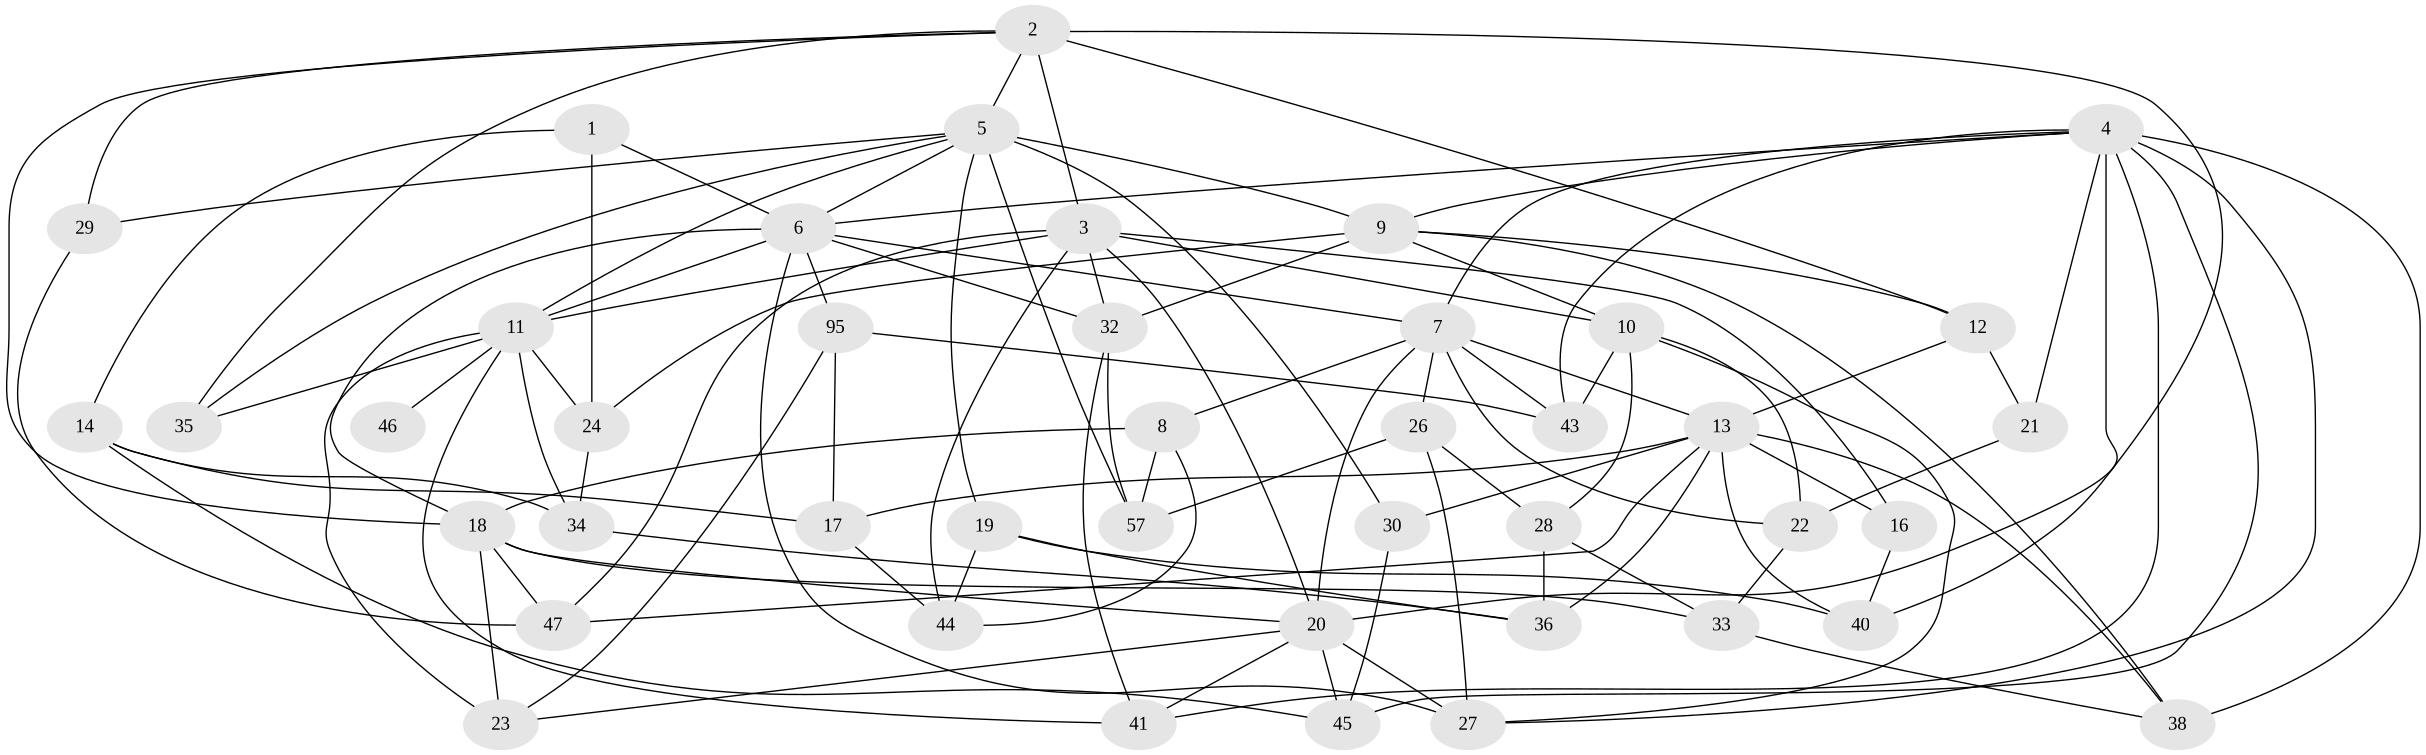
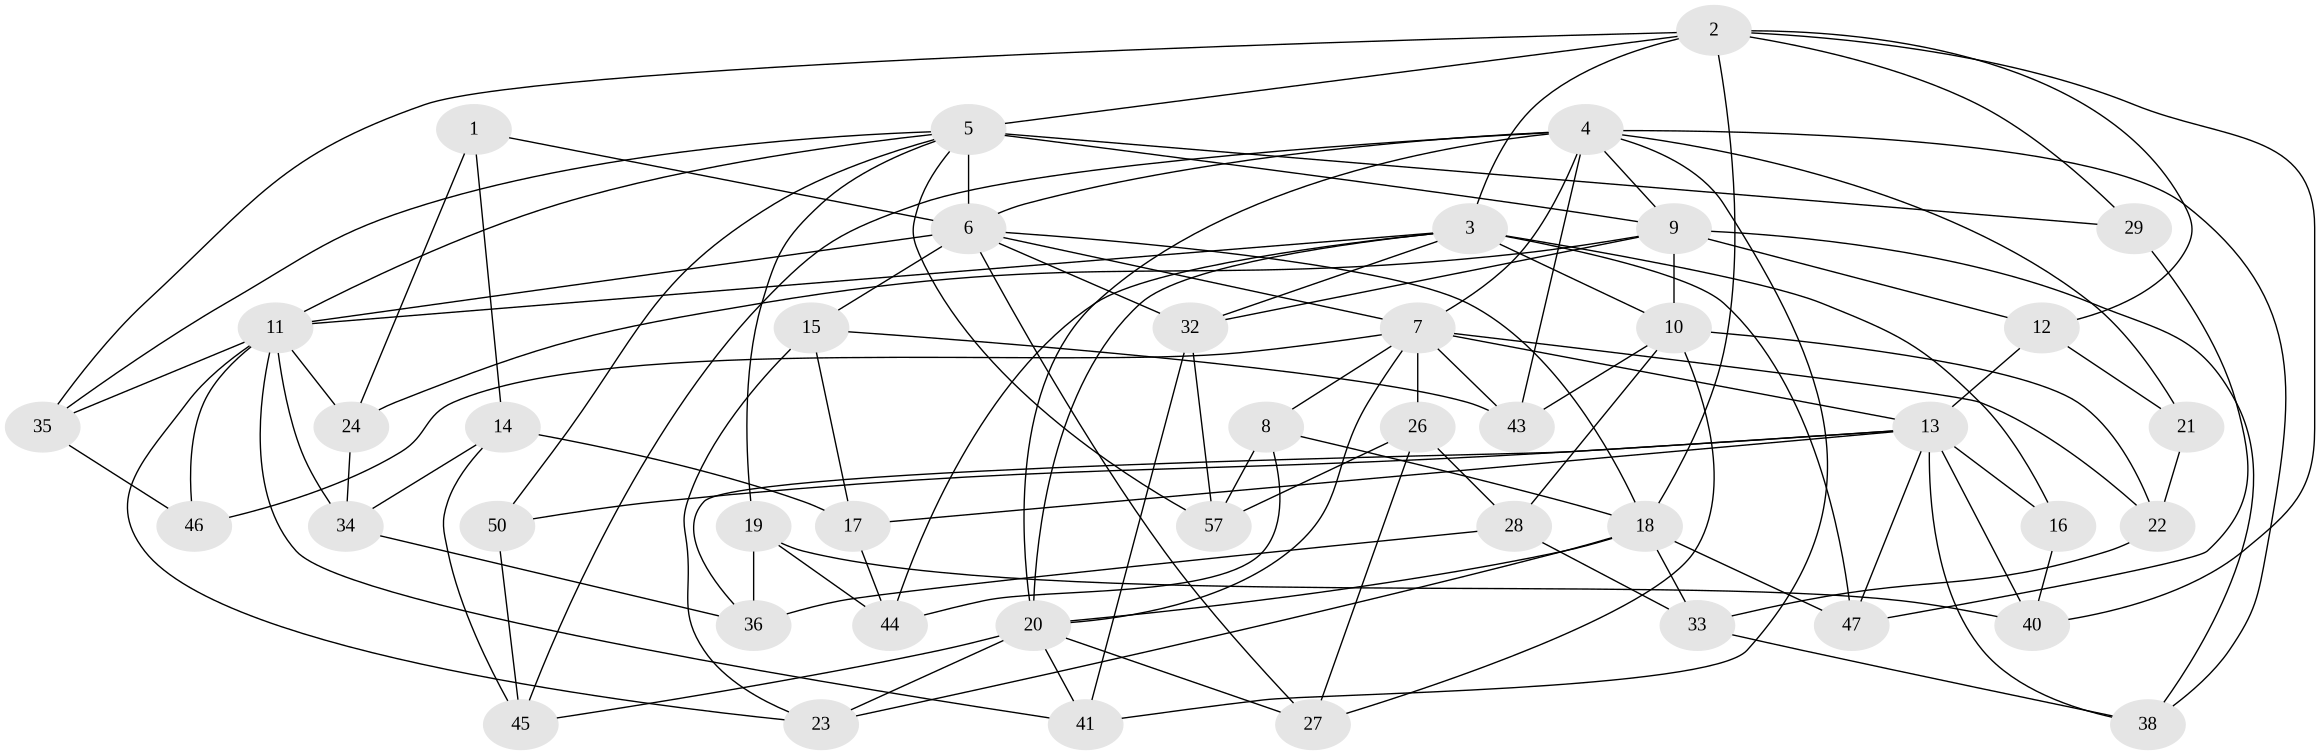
(836, 328) -> (812, 328)
none -> (847, 358)
none -> (119, 477)
(1392, 526) -> (497, 526)
(2161, 645) -> none
